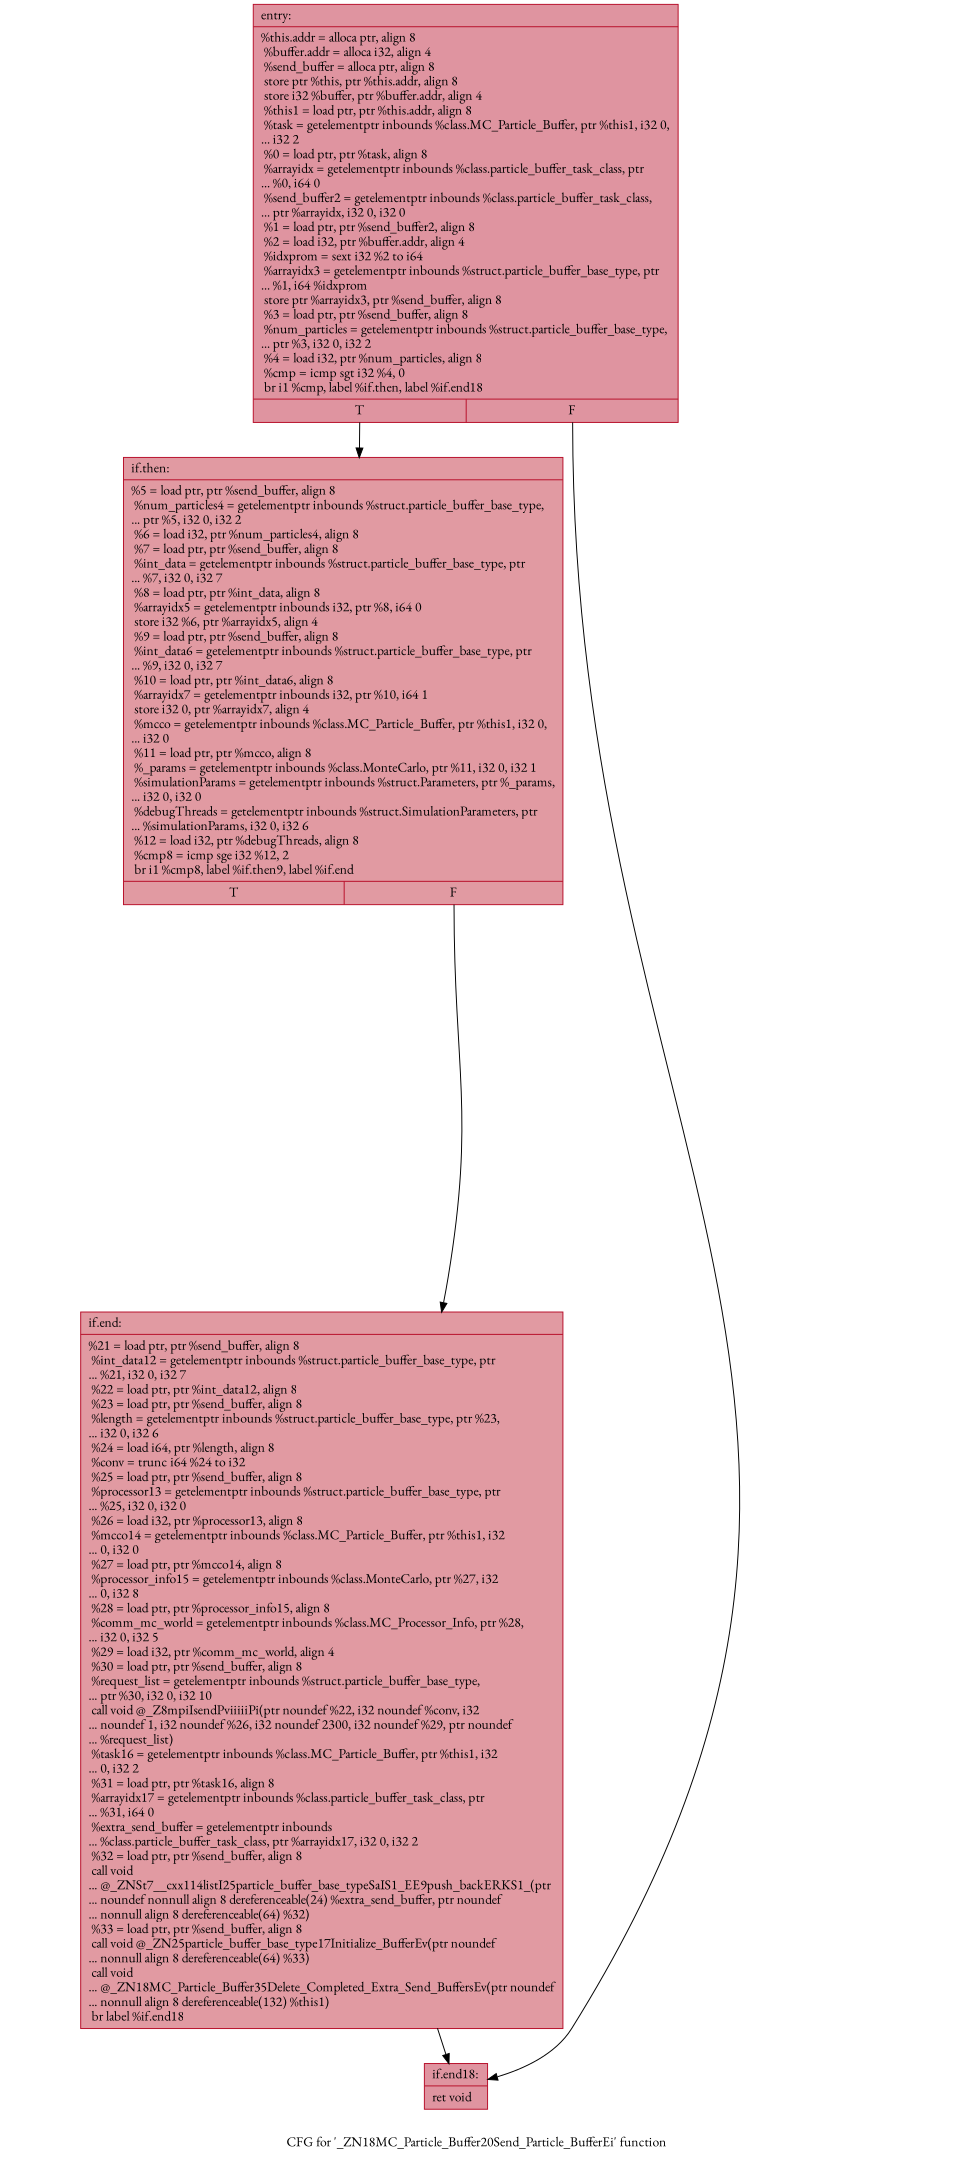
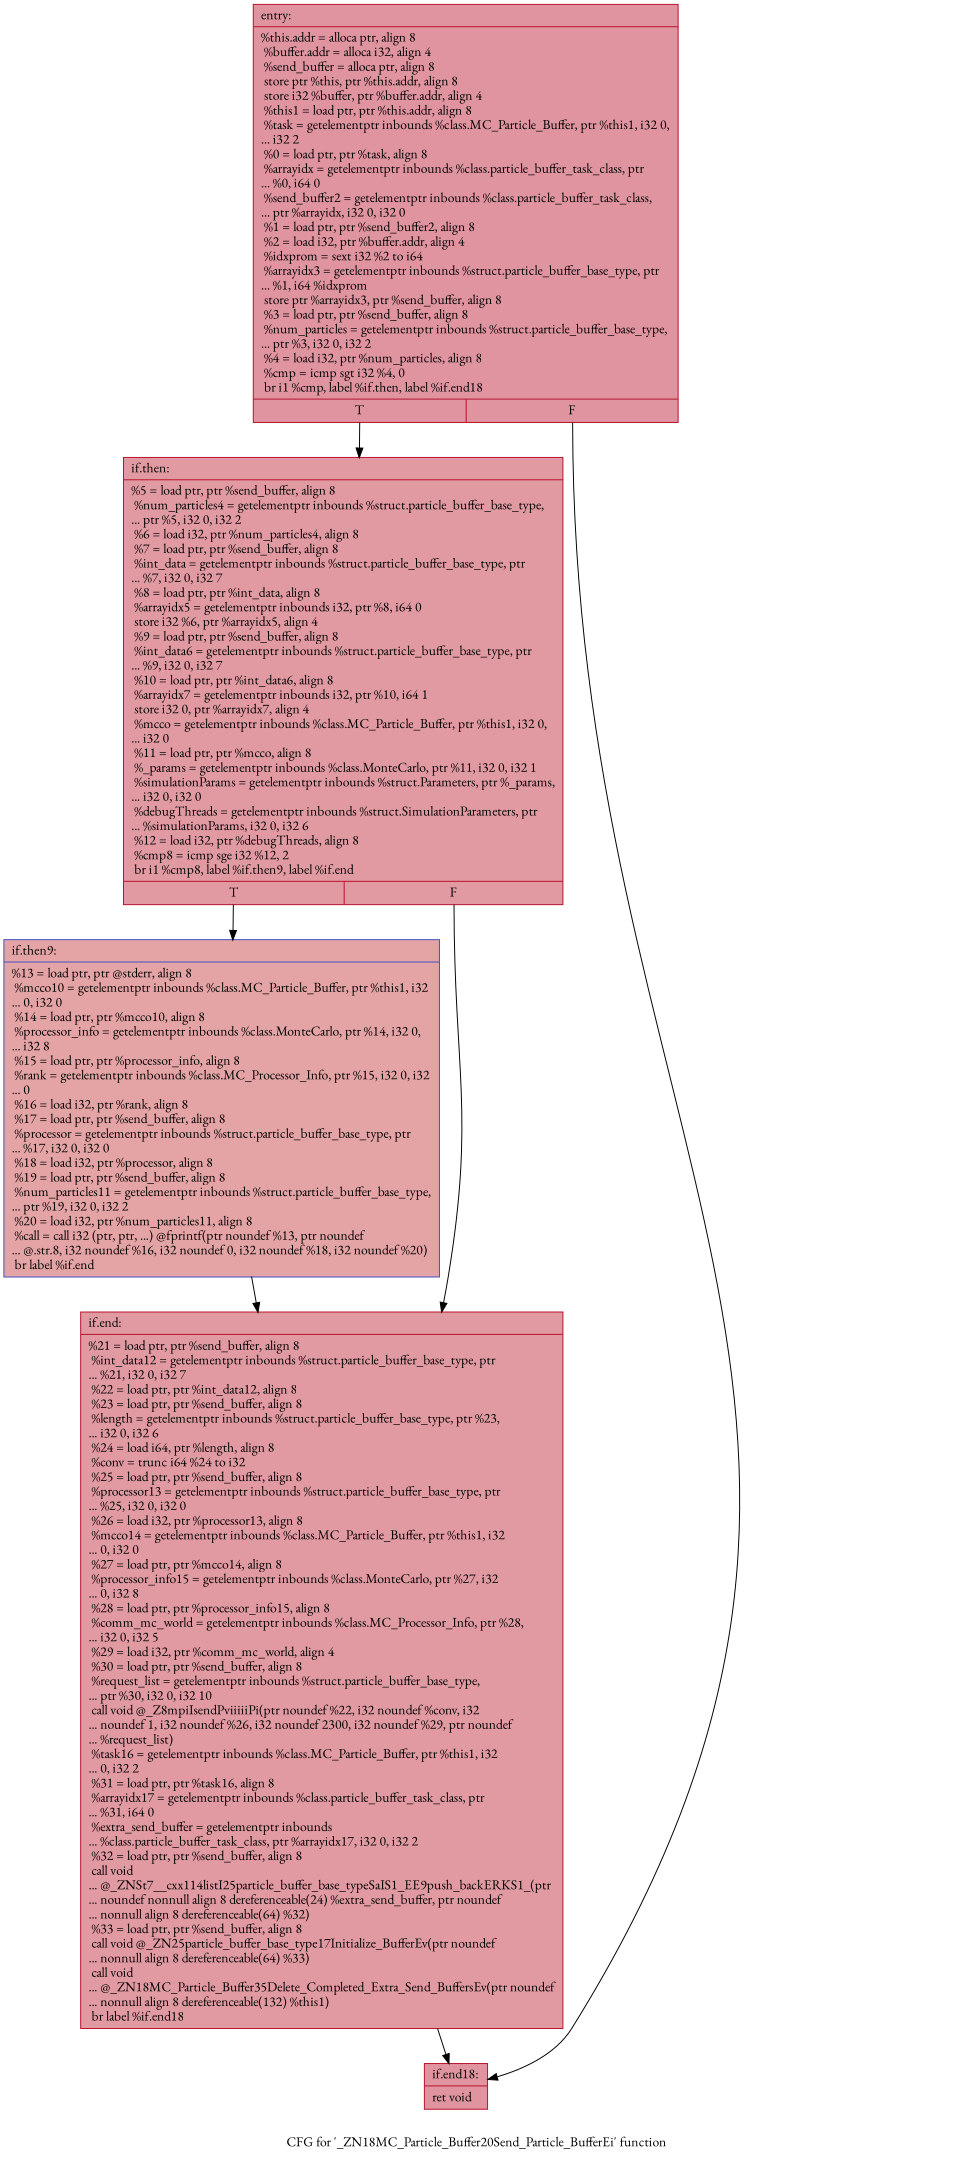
none -> (222, 1108)
